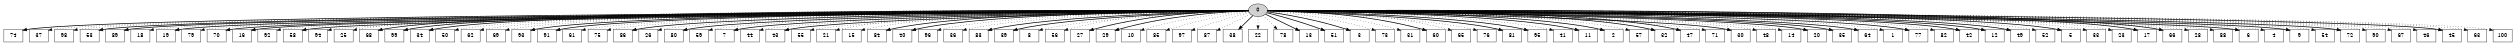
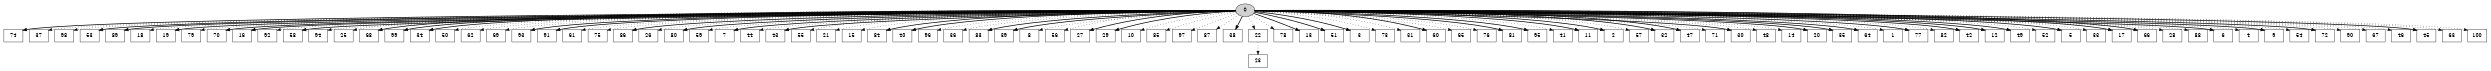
(1688, 12) -> (1258, 47)
